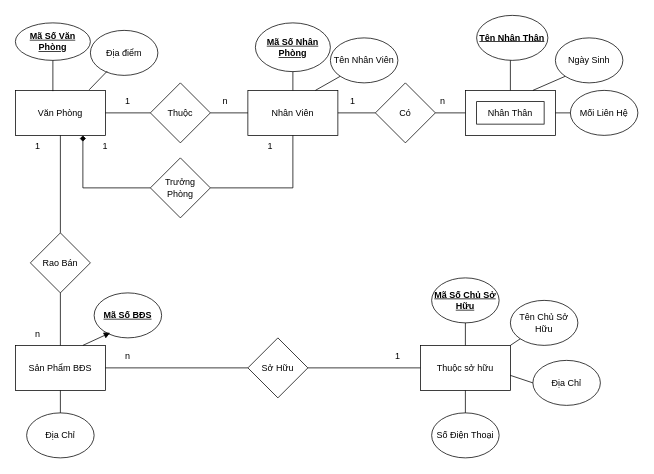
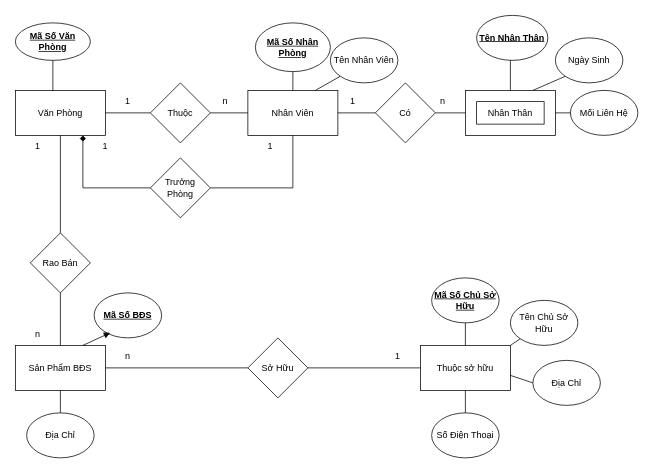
(124, 53) -> none
(99, 80) -> none
